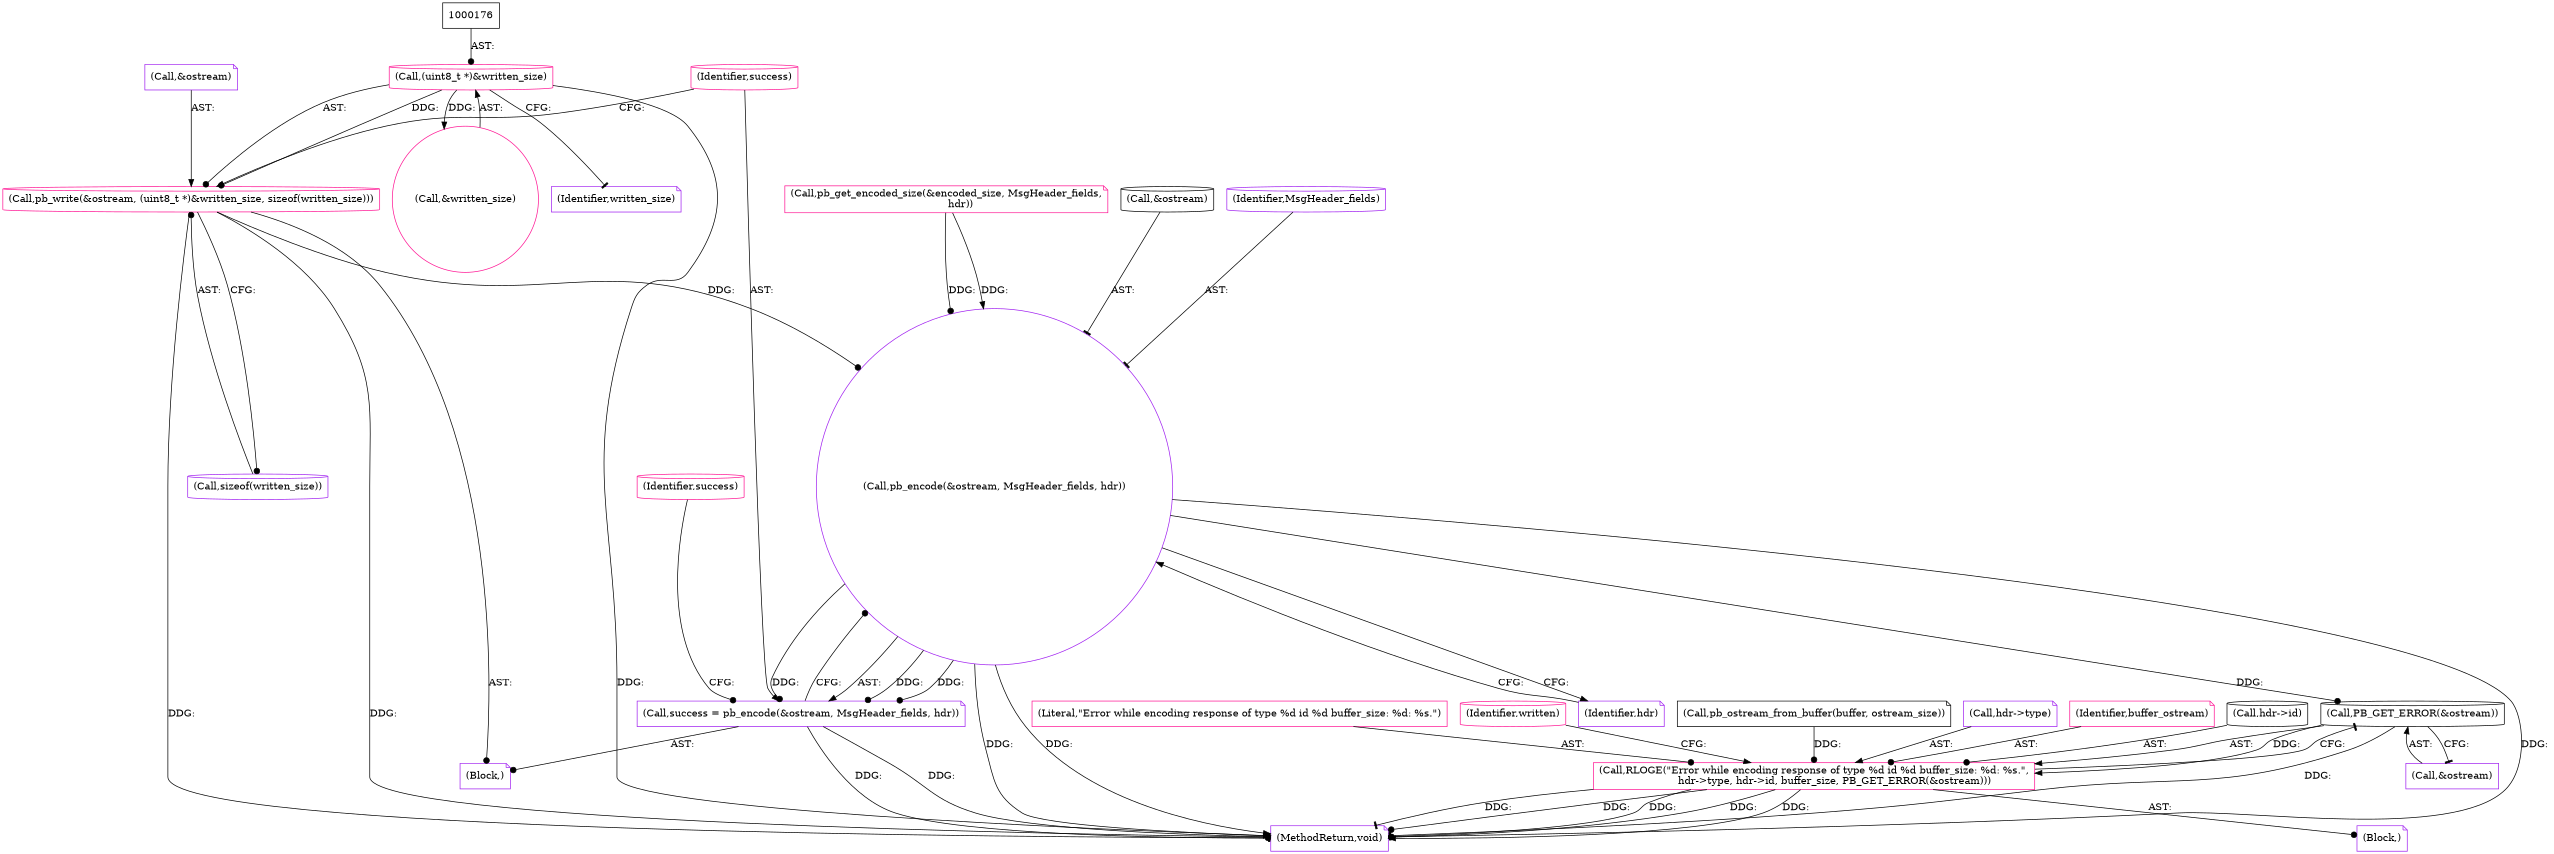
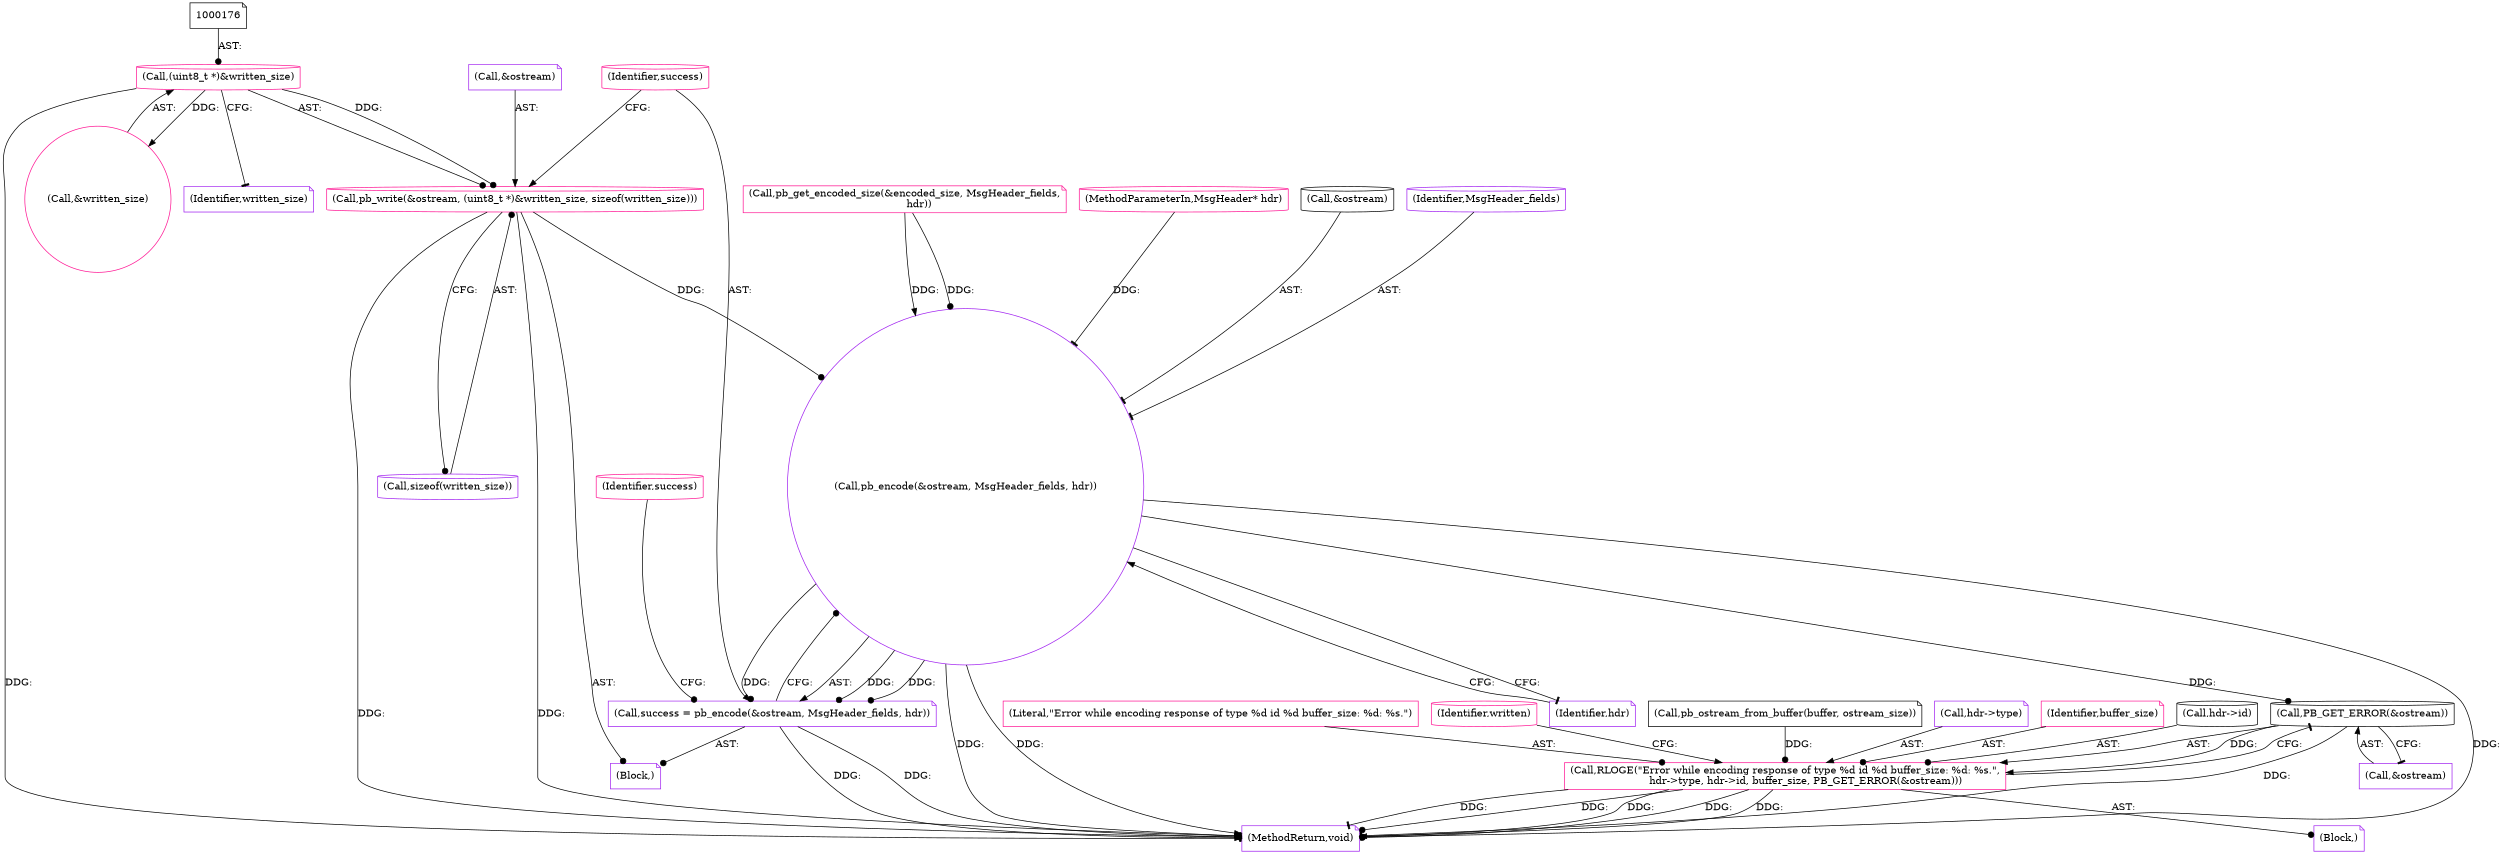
(471, 16) -> (218, 16)
none -> (1184, 199)
(1372, 623) -> (1344, 624)
(2142, 714) -> (2102, 714)
